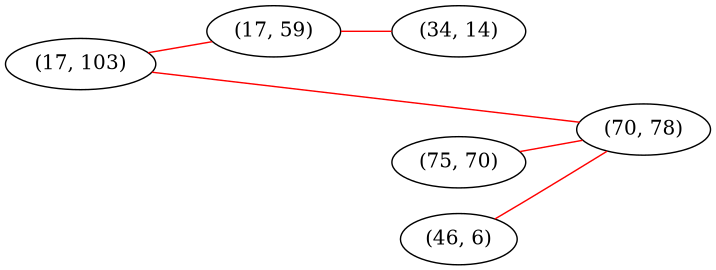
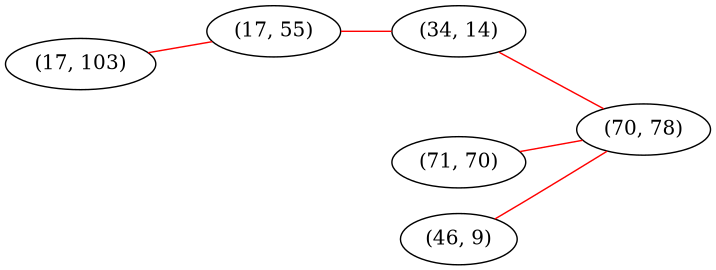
(274, 31) -> (274, 31)
(366, 97) -> (551, 80)
(459, 162) -> (459, 162)
(459, 239) -> (459, 239)
